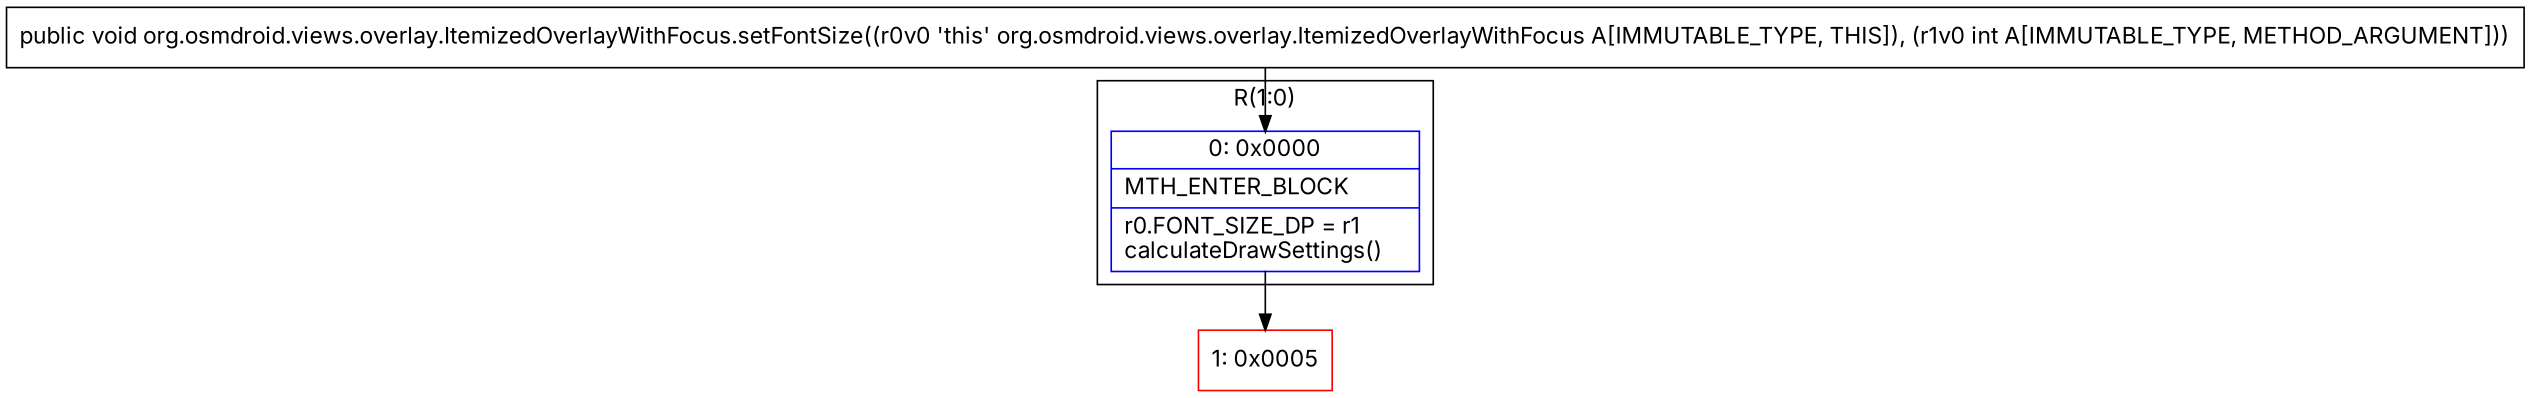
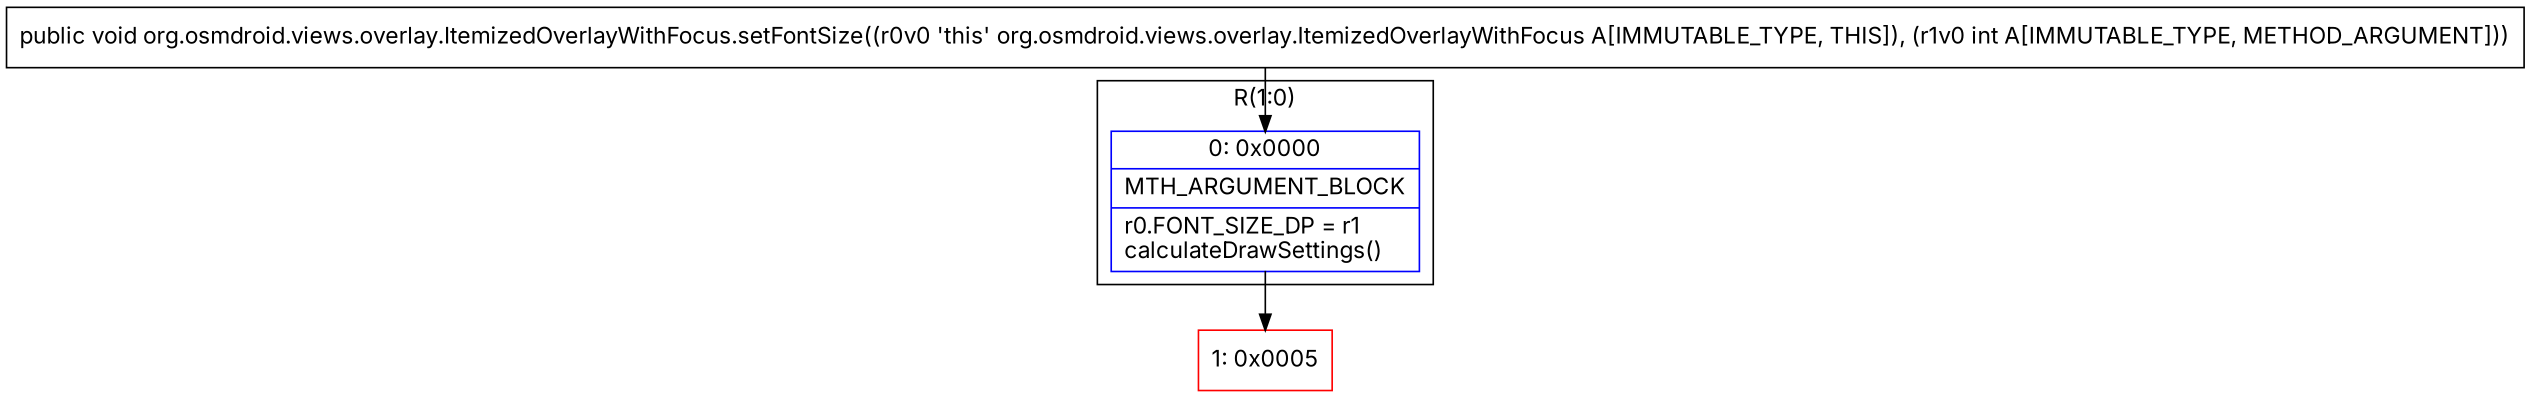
(1238, 188) -> (1265, 188)
